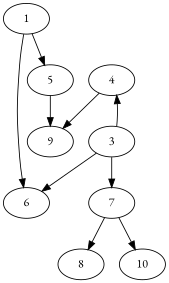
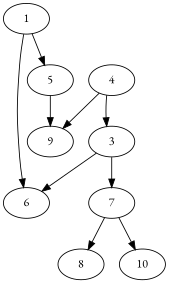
(117, 115) -> (106, 106)
